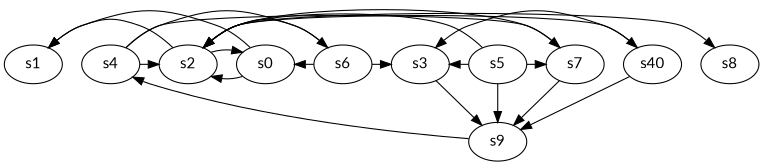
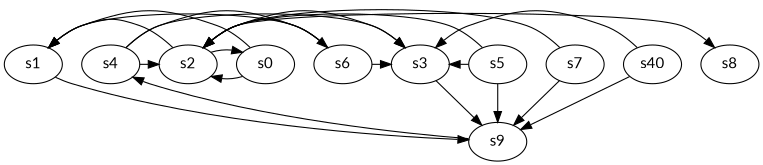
(415, 16) -> (299, 11)
(228, 18) -> (260, 14)
(310, 64) -> (194, 14)
(531, 64) -> none
none -> (254, 121)
